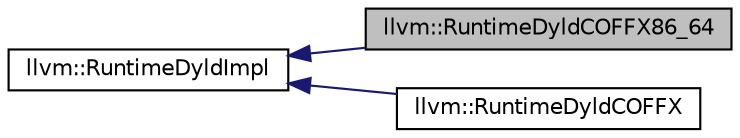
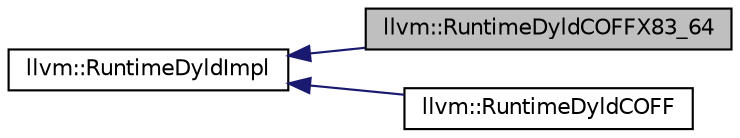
(549, 29) -> (549, 29)
(549, 109) -> (549, 109)
